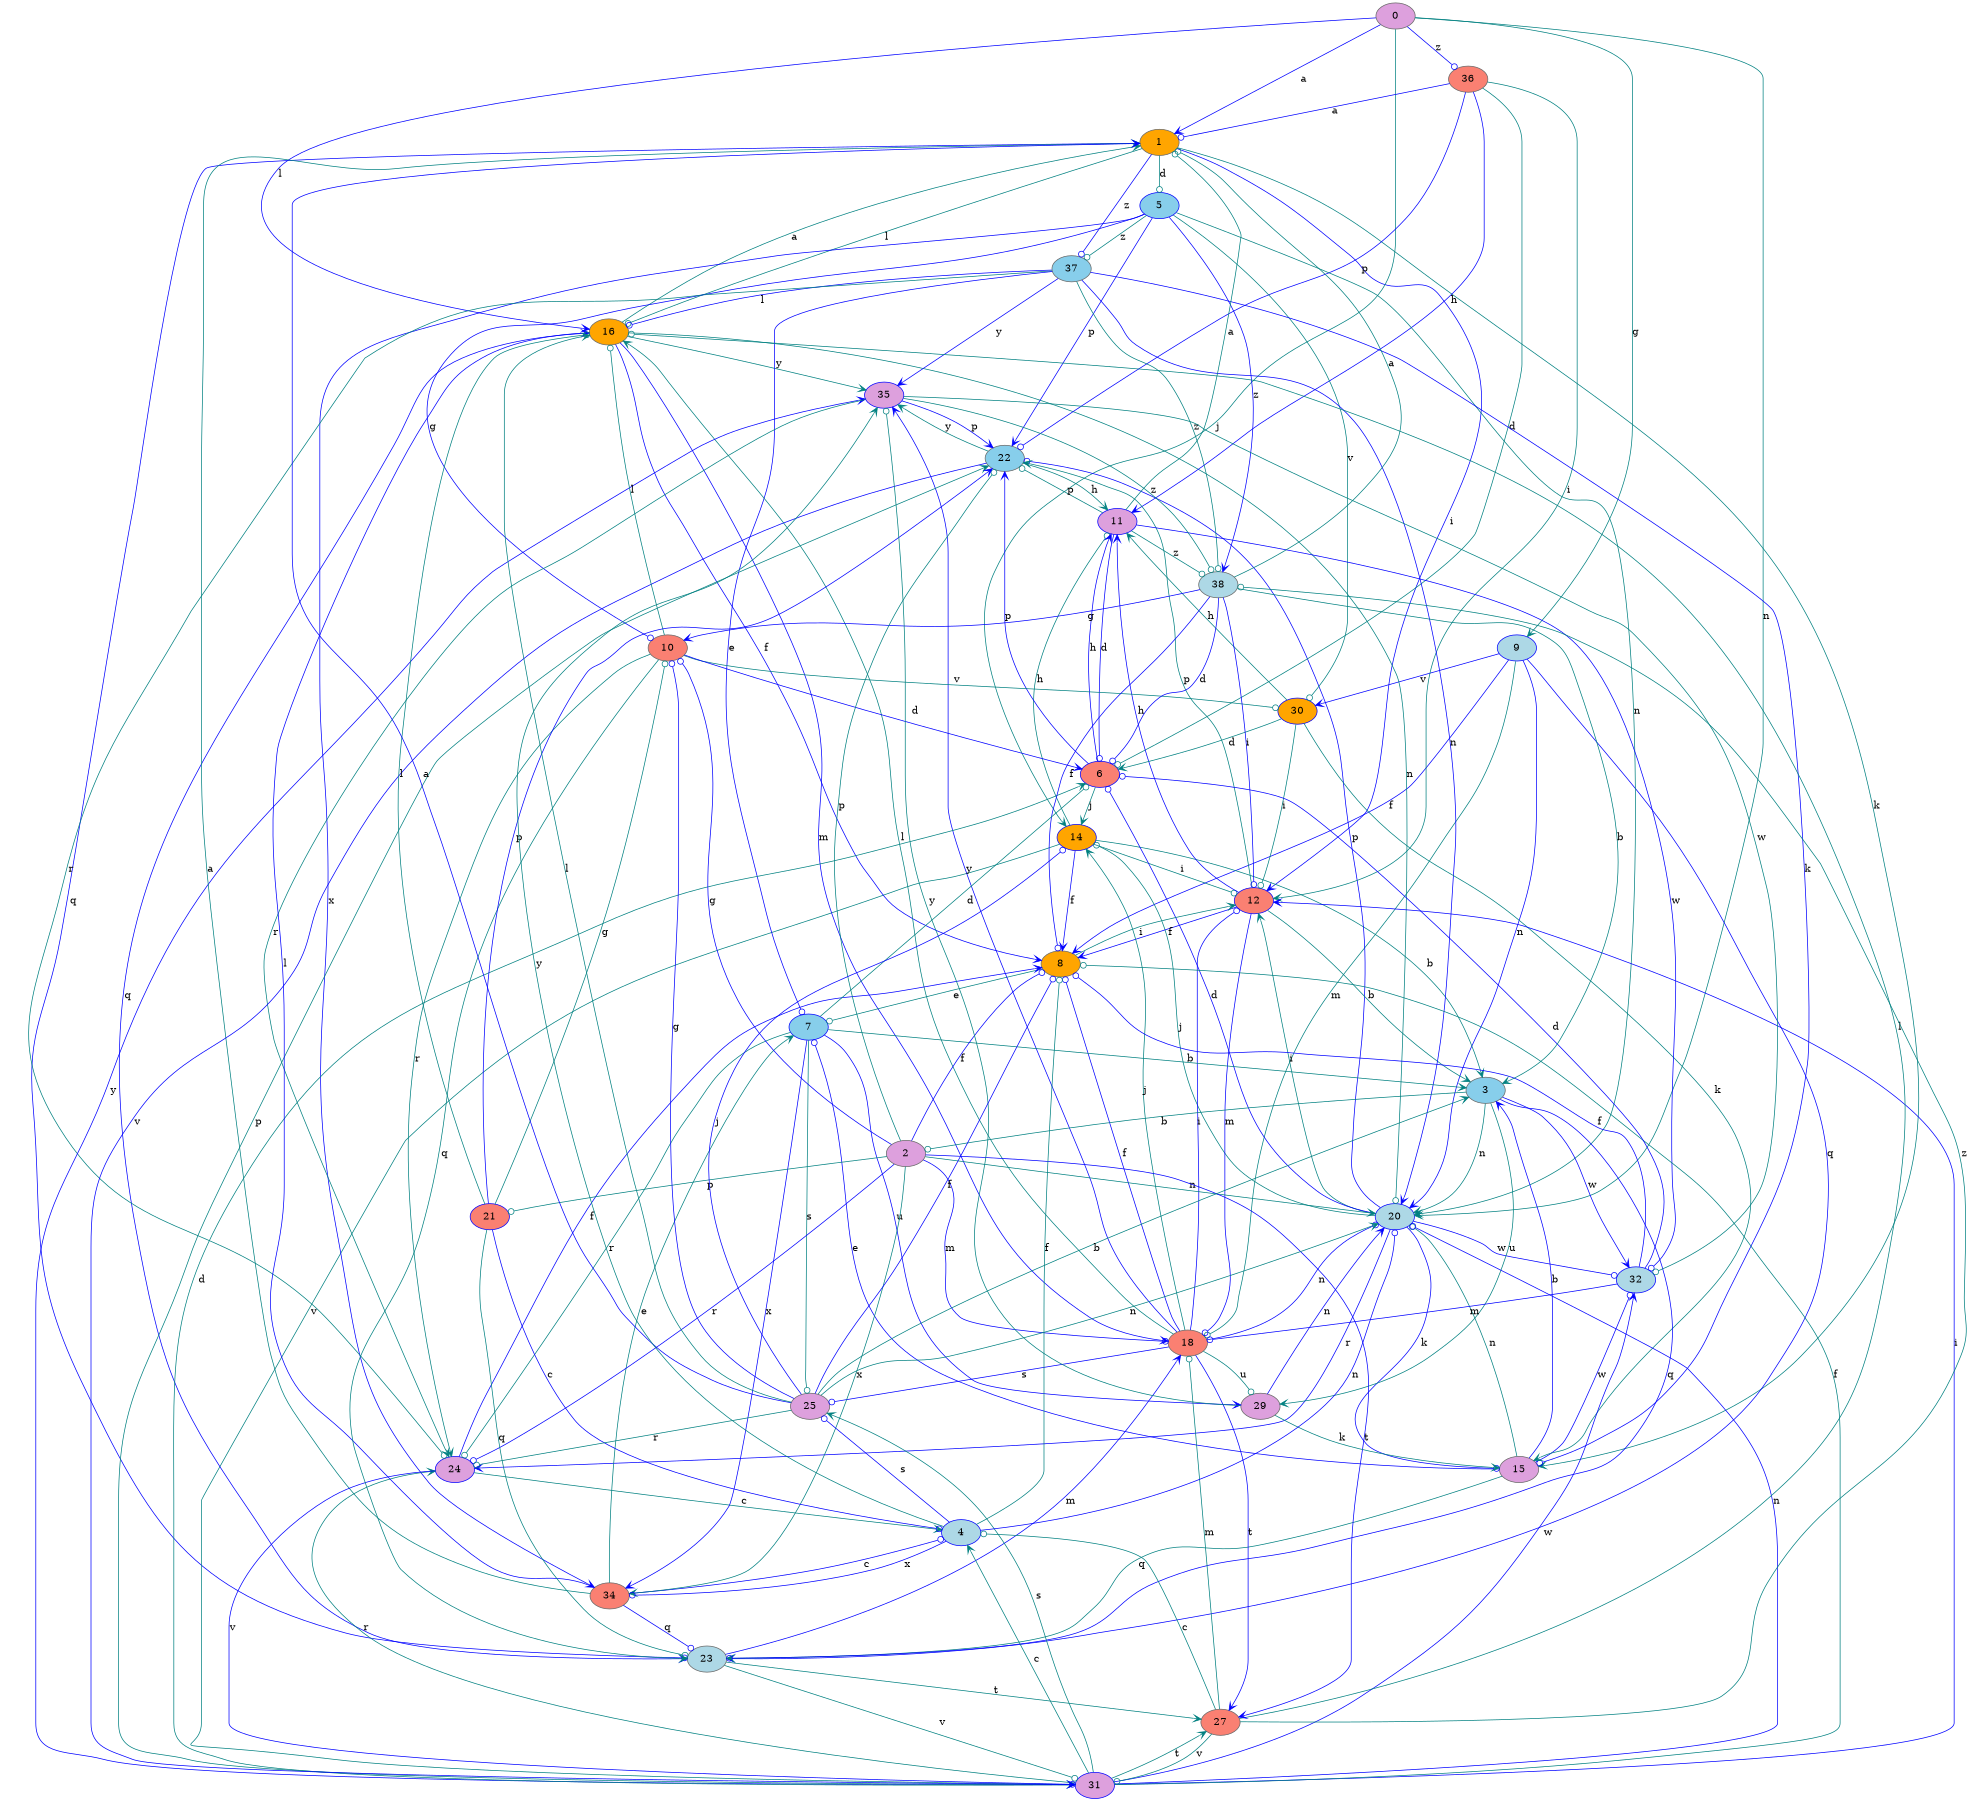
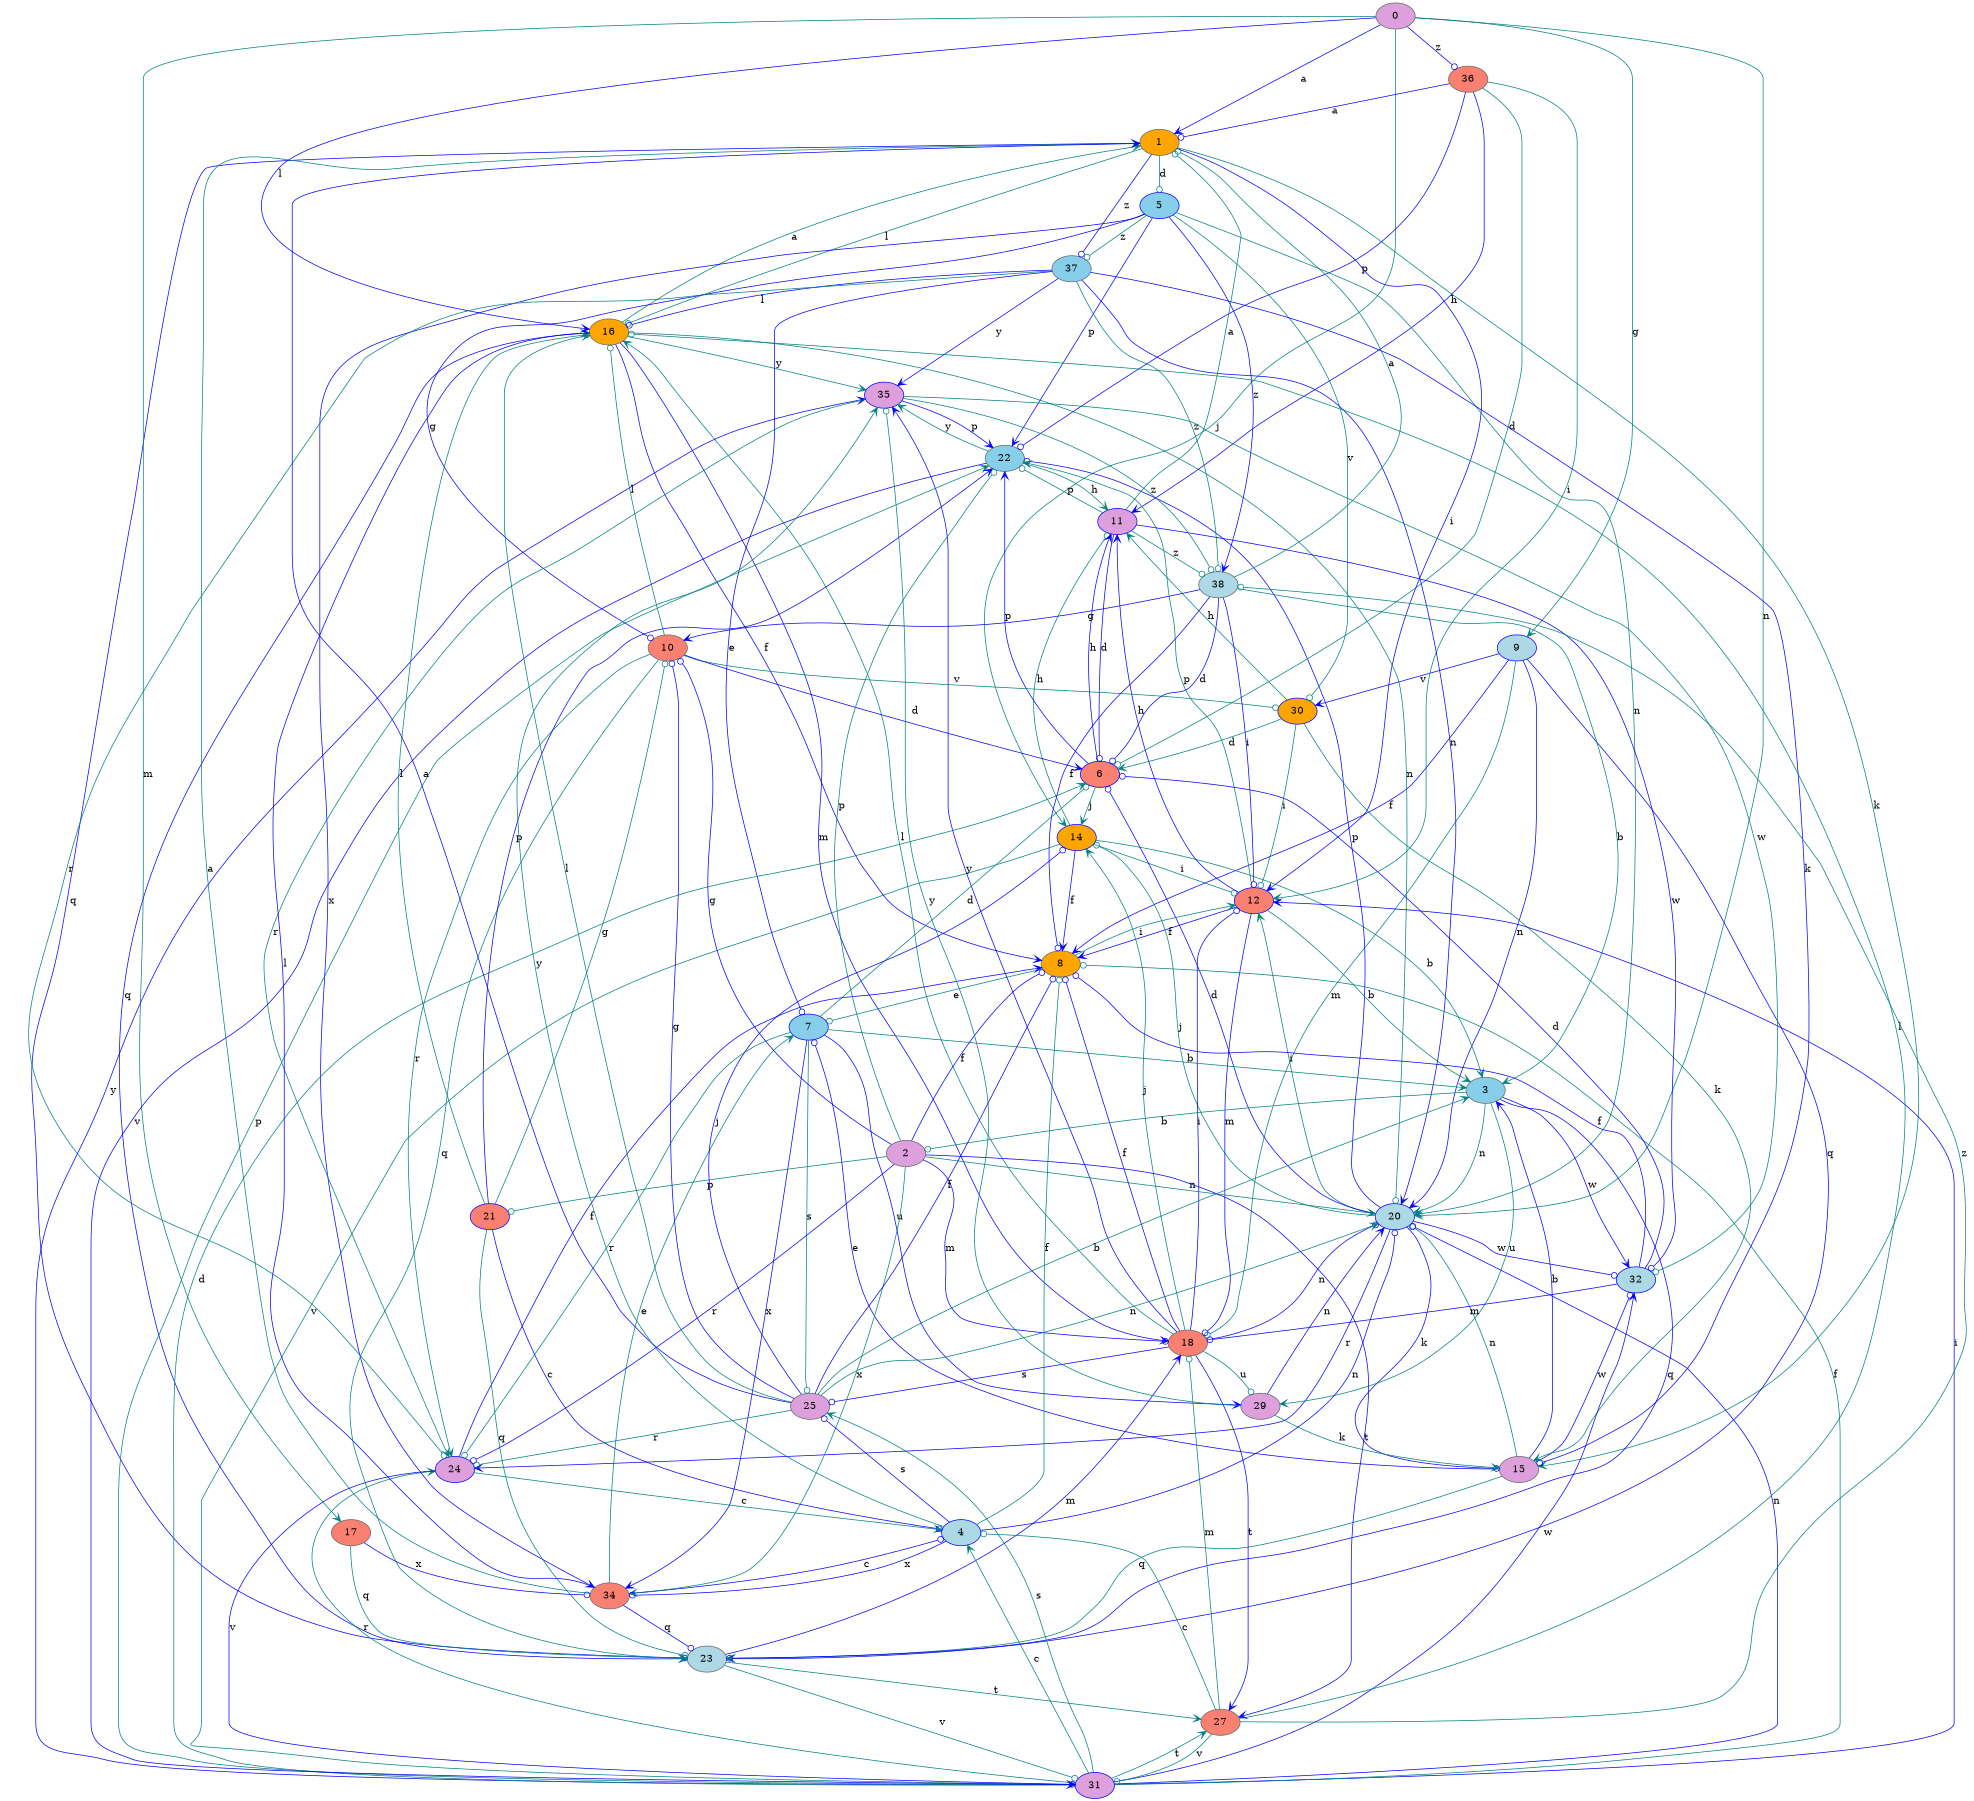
none -> (351, 1533)
